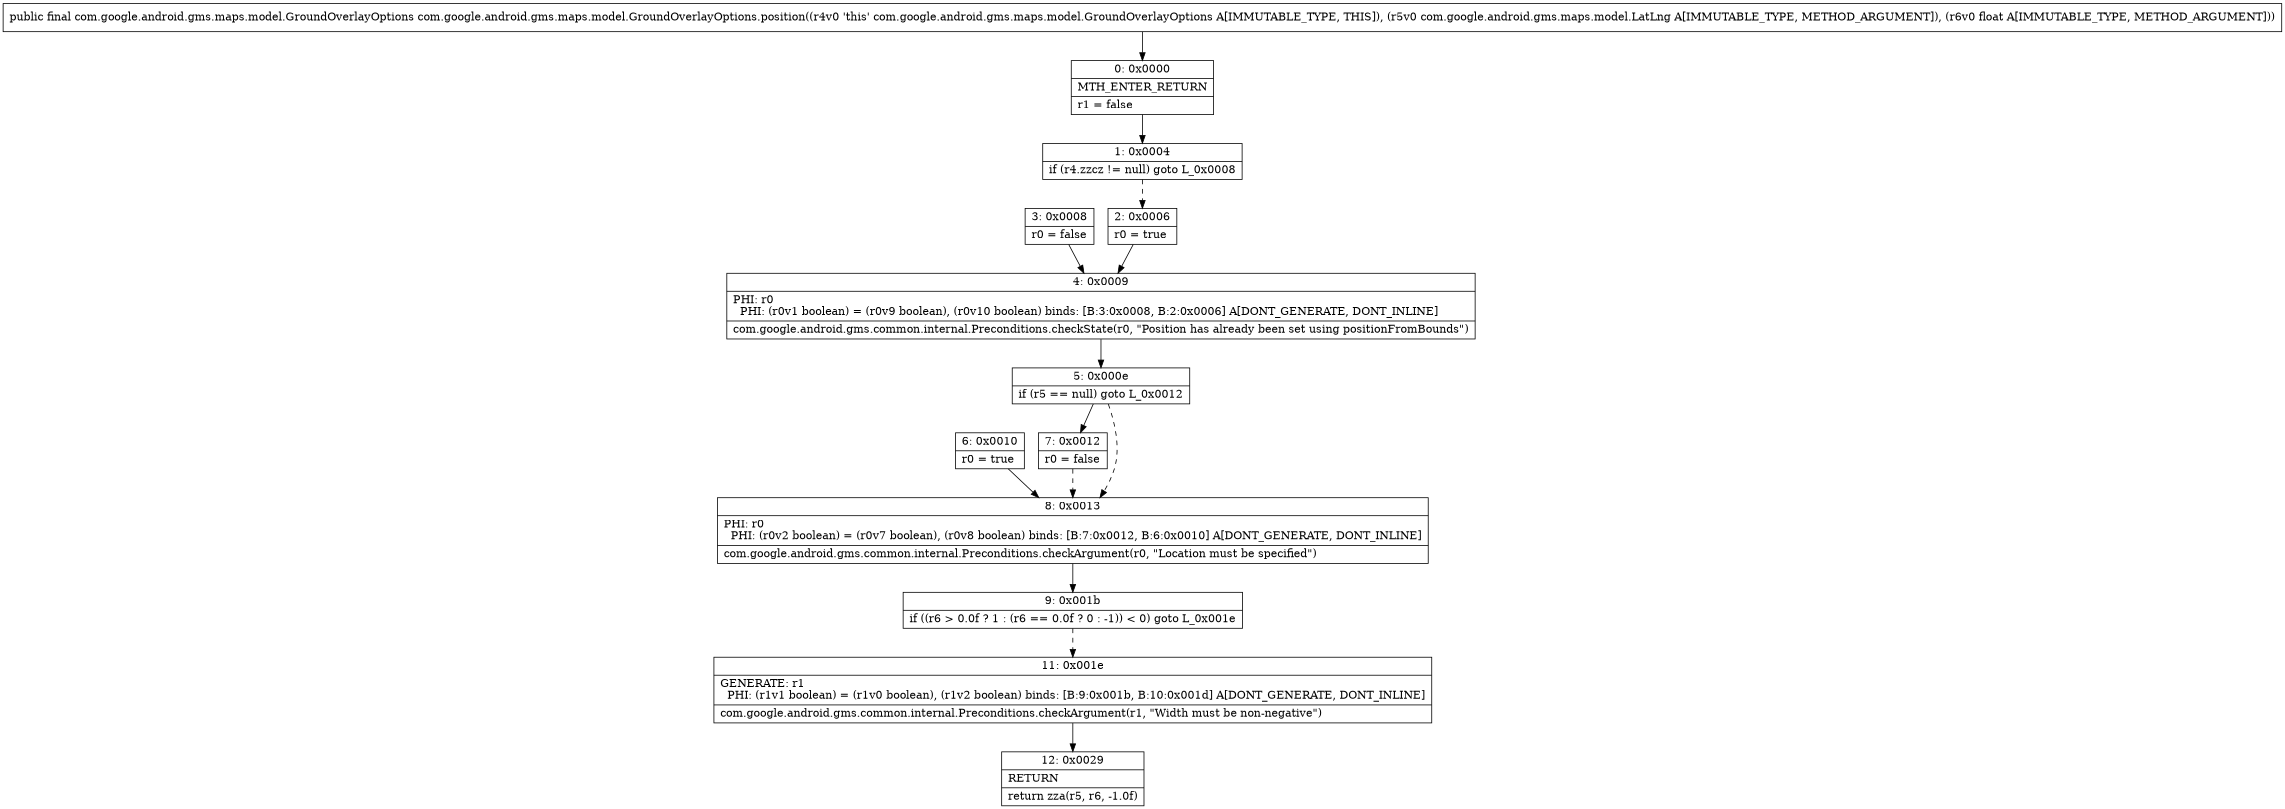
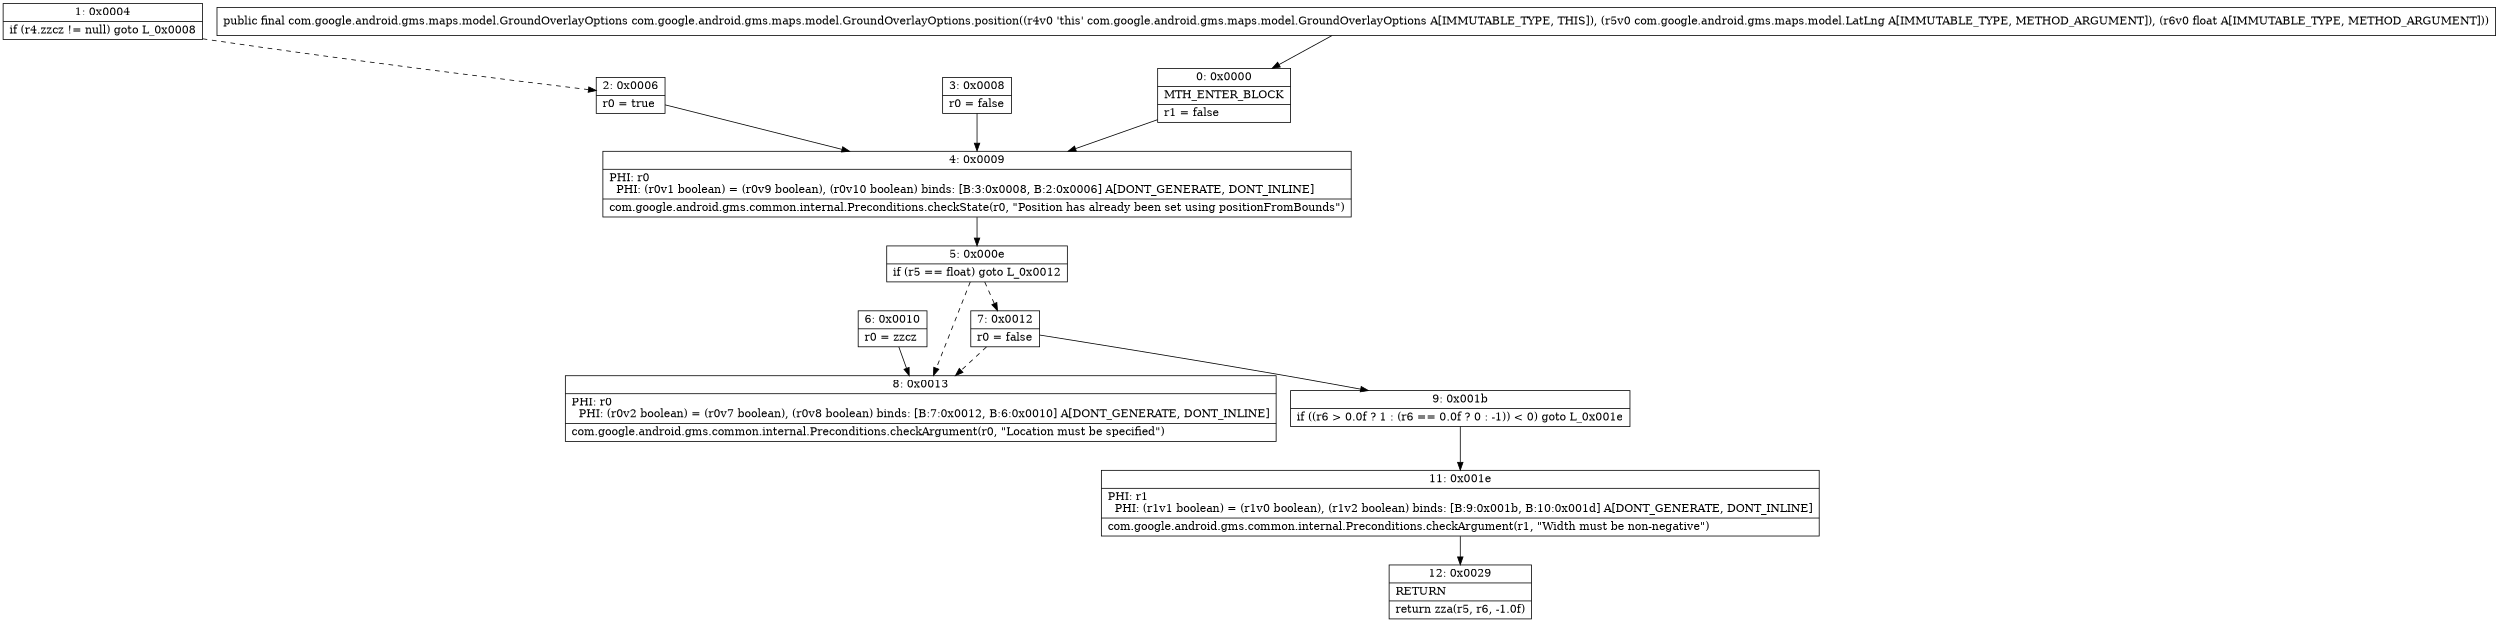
(1142, 87) -> (1224, 95)
(1142, 125) -> (1117, 134)
(1101, 394) -> (977, 273)
(1089, 415) -> (990, 293)
(988, 459) -> (891, 337)
(1073, 574) -> (1200, 361)
(1073, 639) -> (1460, 444)
(764, 684) -> (1130, 497)
